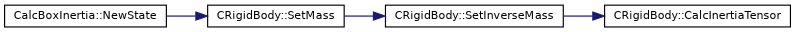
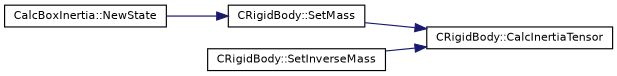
(359, 16) -> (390, 25)
